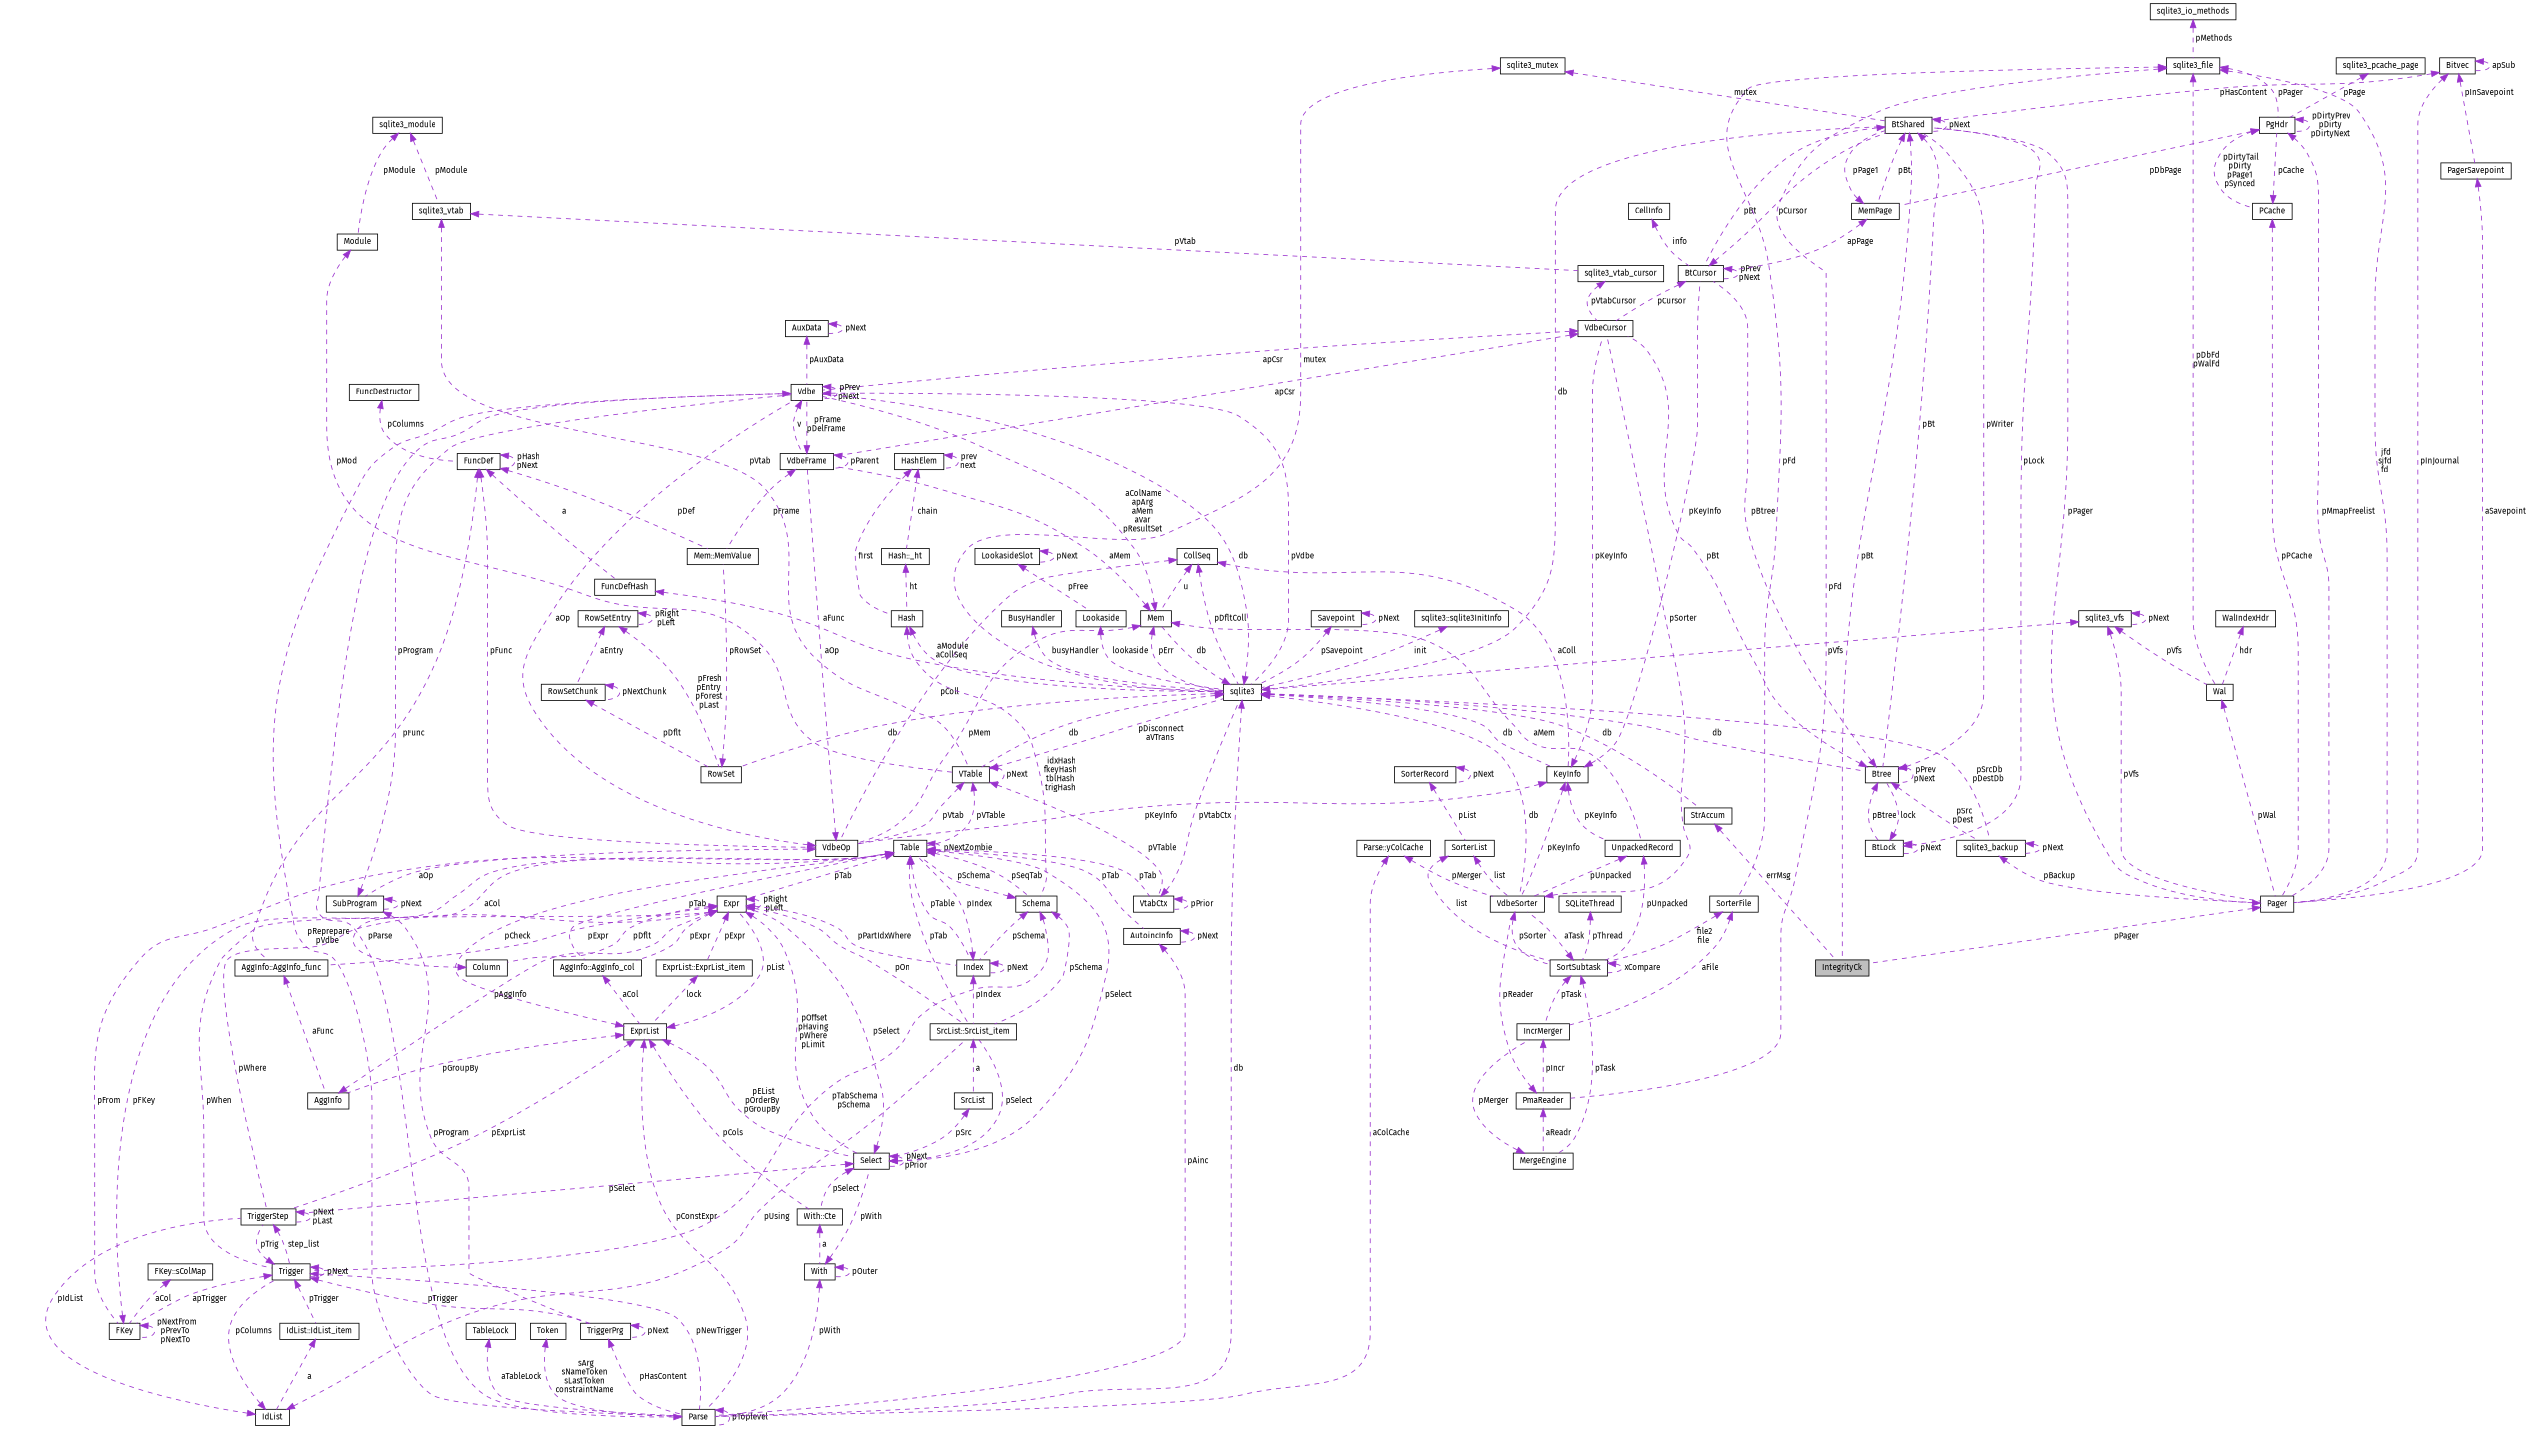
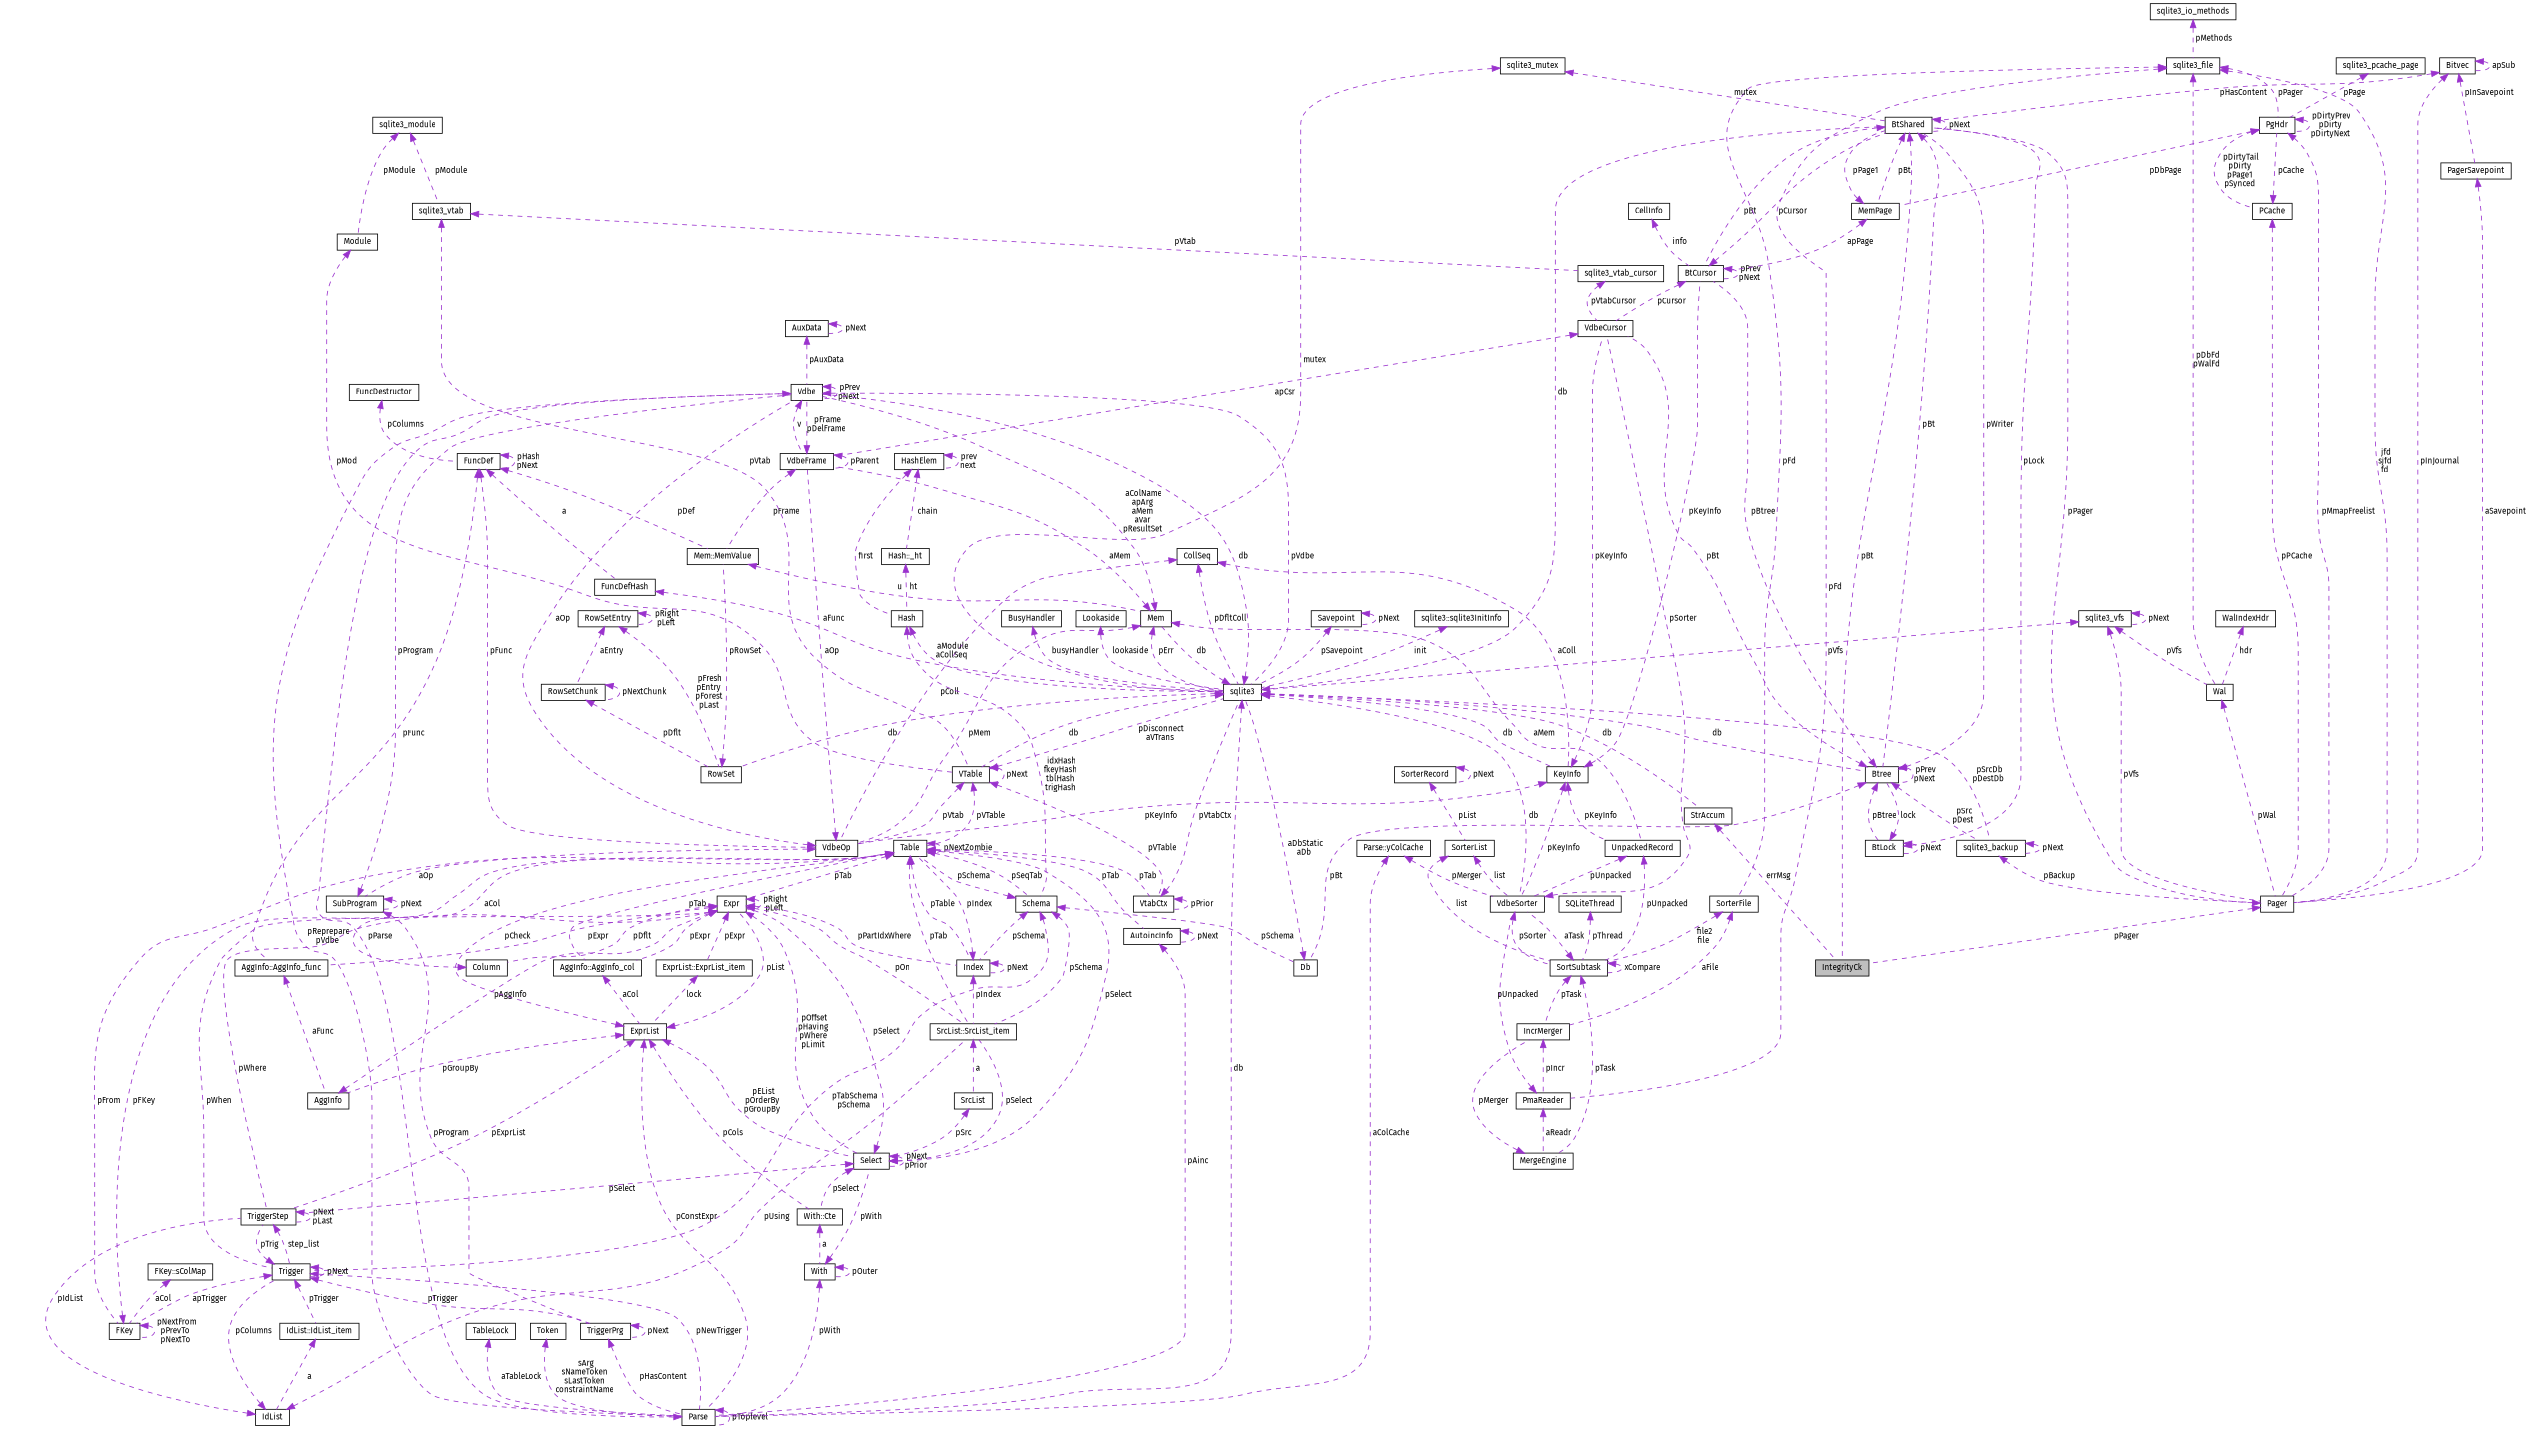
(1196, 356) -> none
(1007, 557) -> none
(1173, 591) -> (947, 600)
none -> (1306, 968)
(1517, 995) -> (1517, 995)
